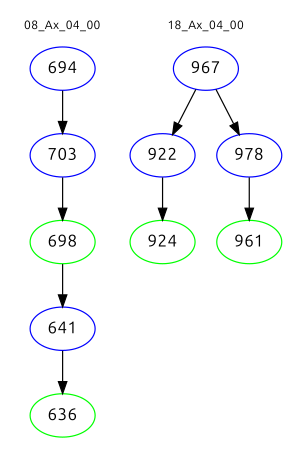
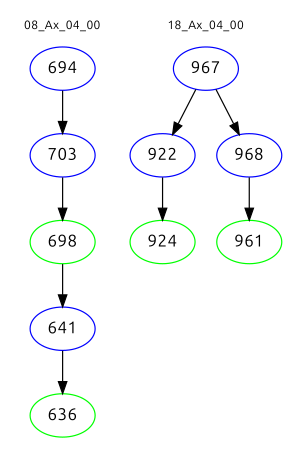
(249, 155) -> (249, 155)
